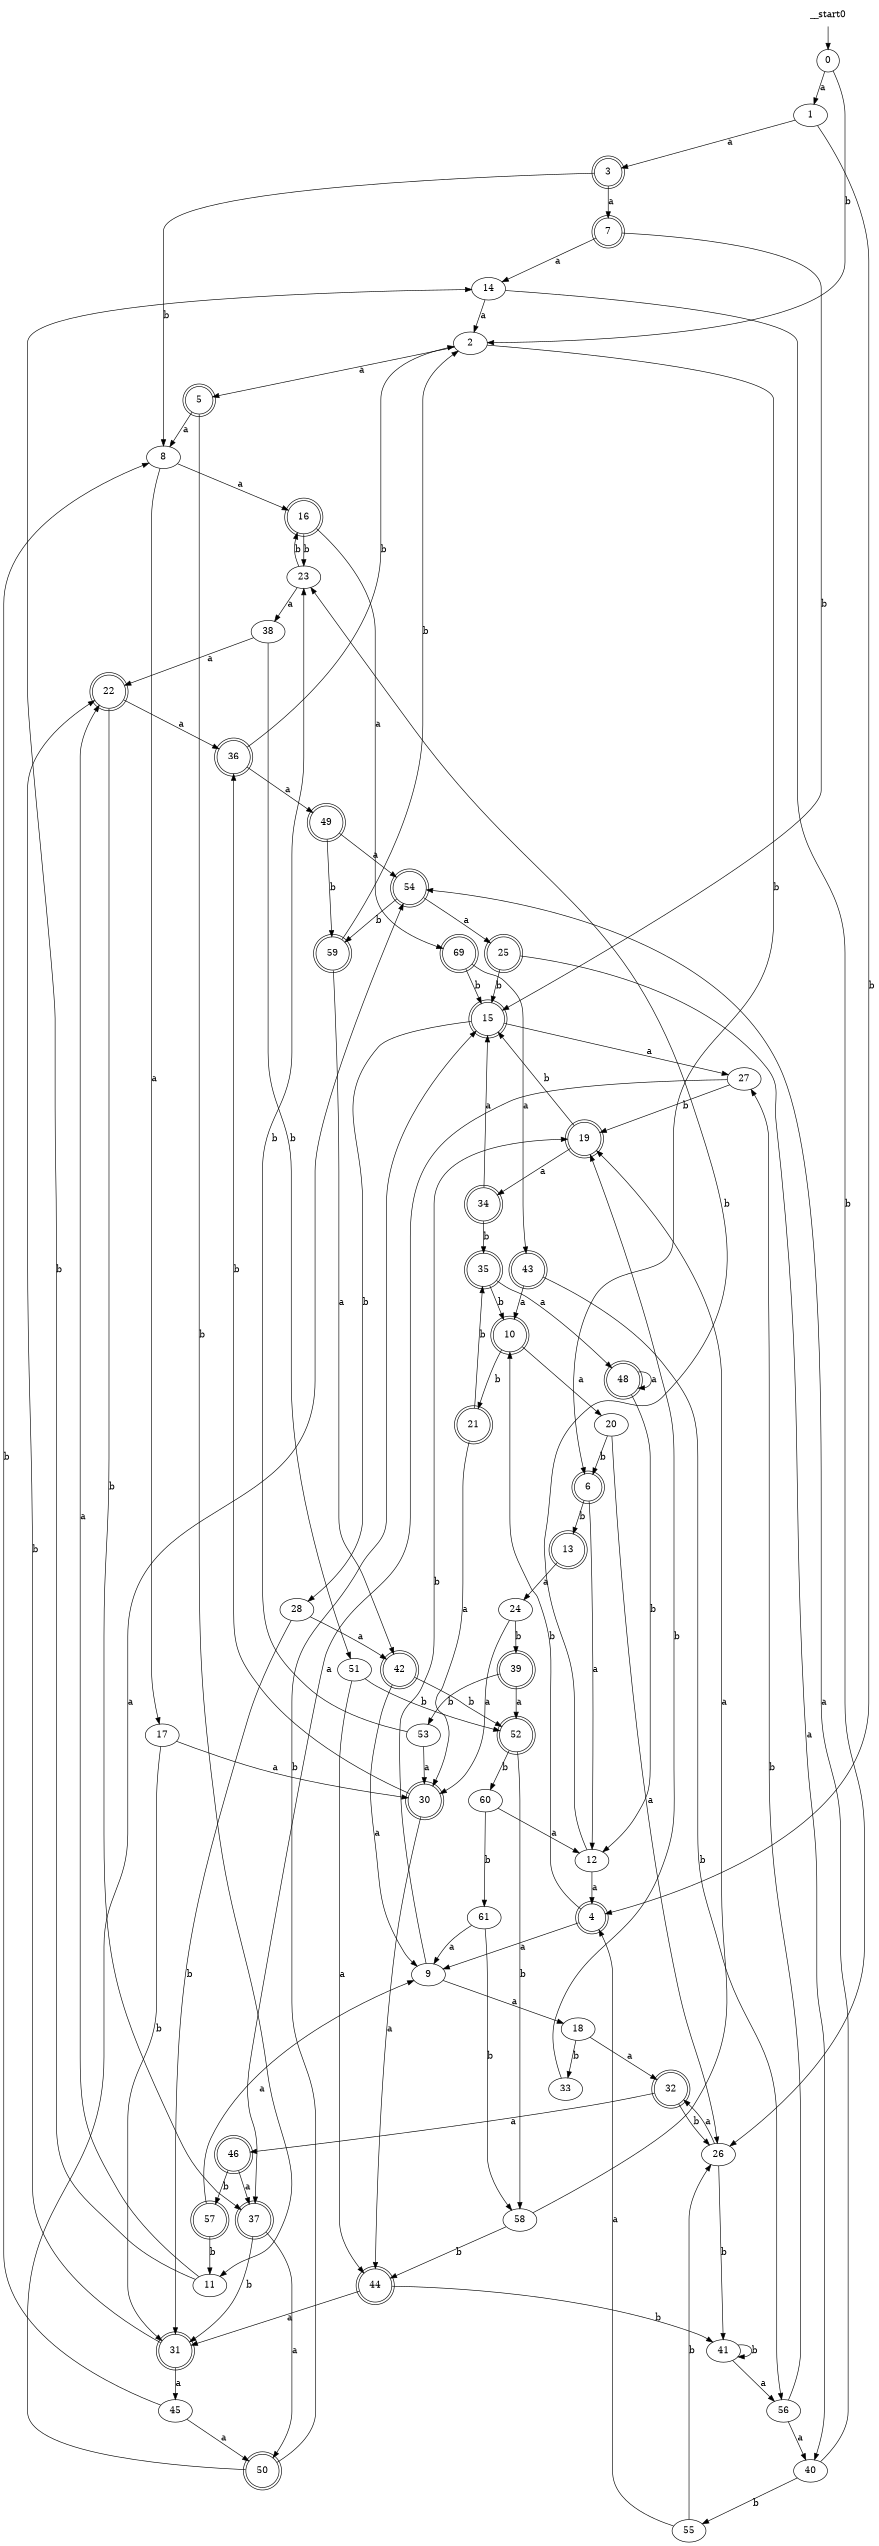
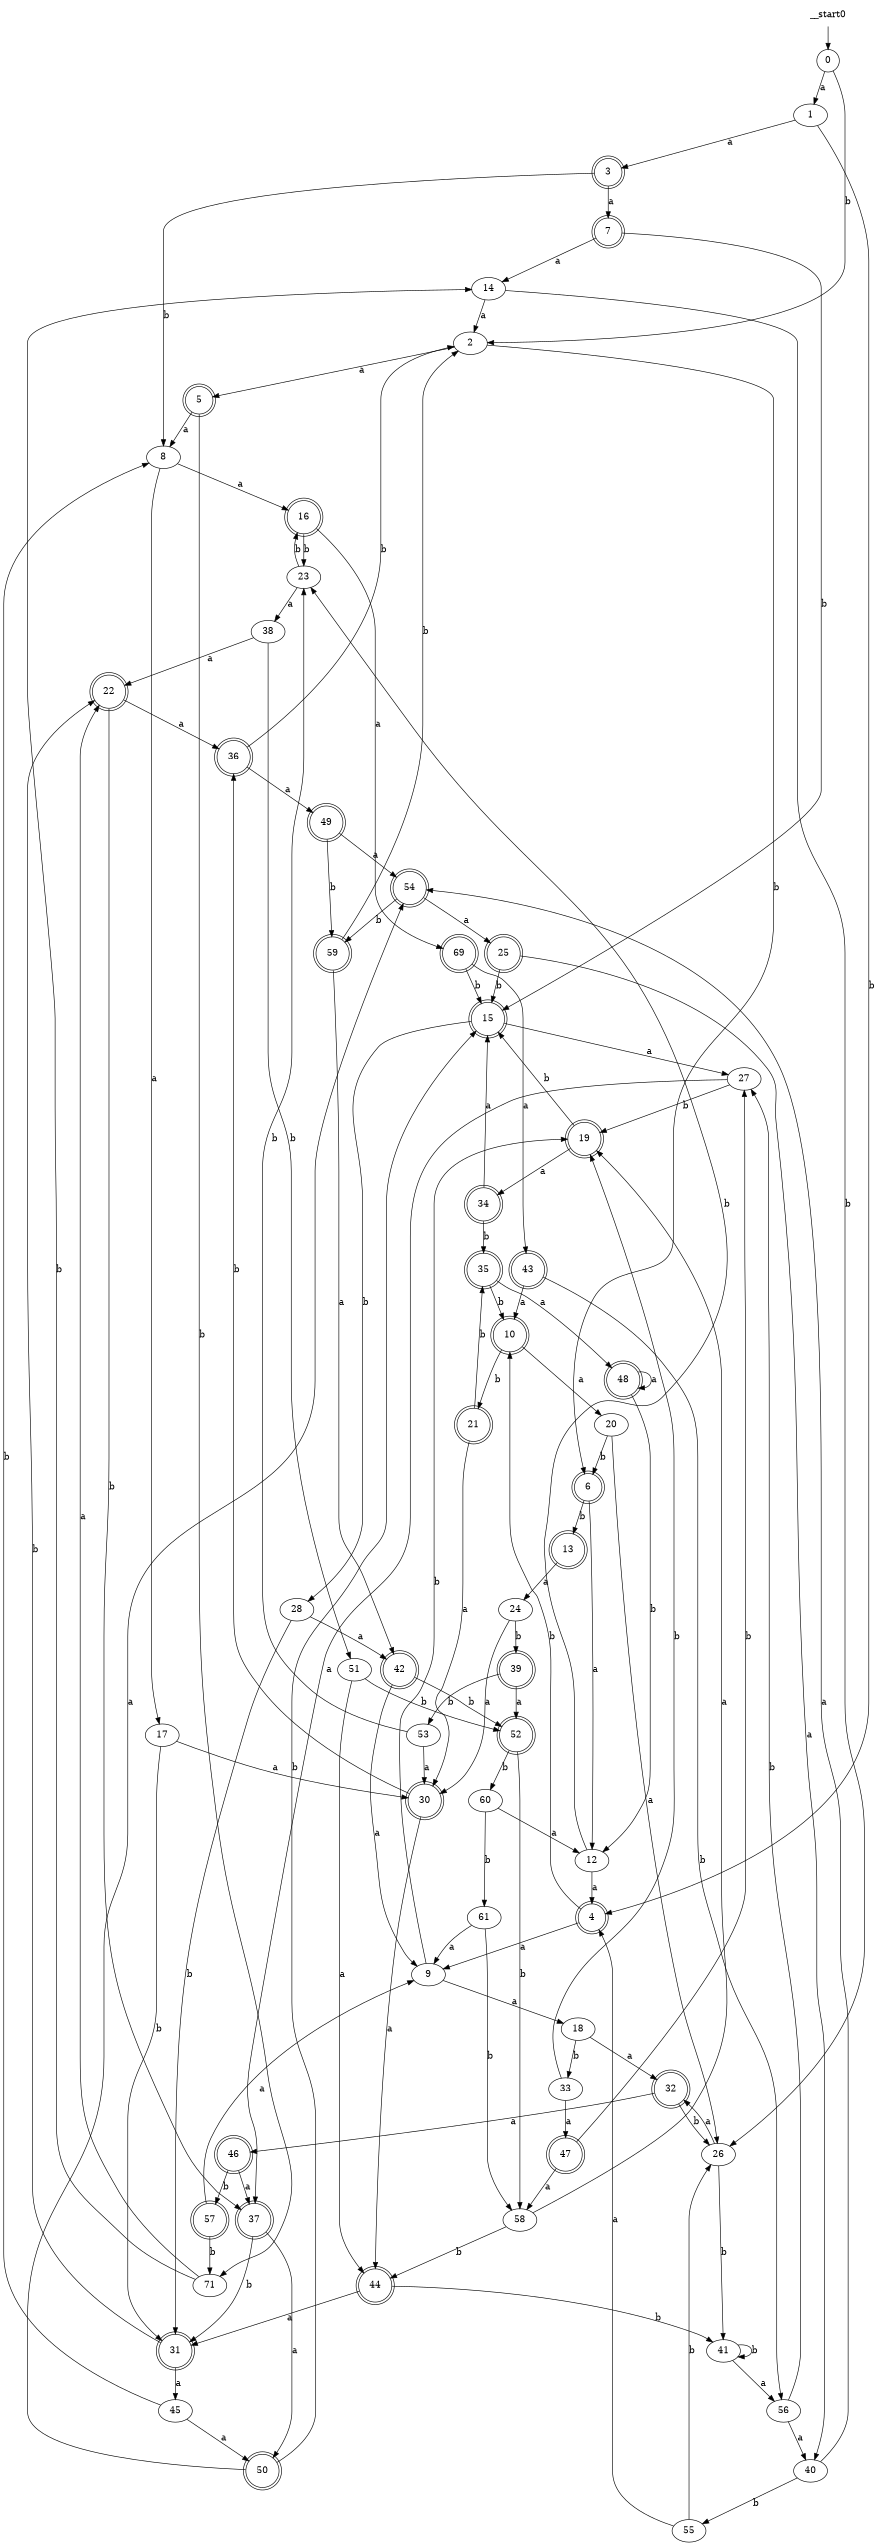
none -> (566, 2155)
(210, 2285) -> (210, 2285)
